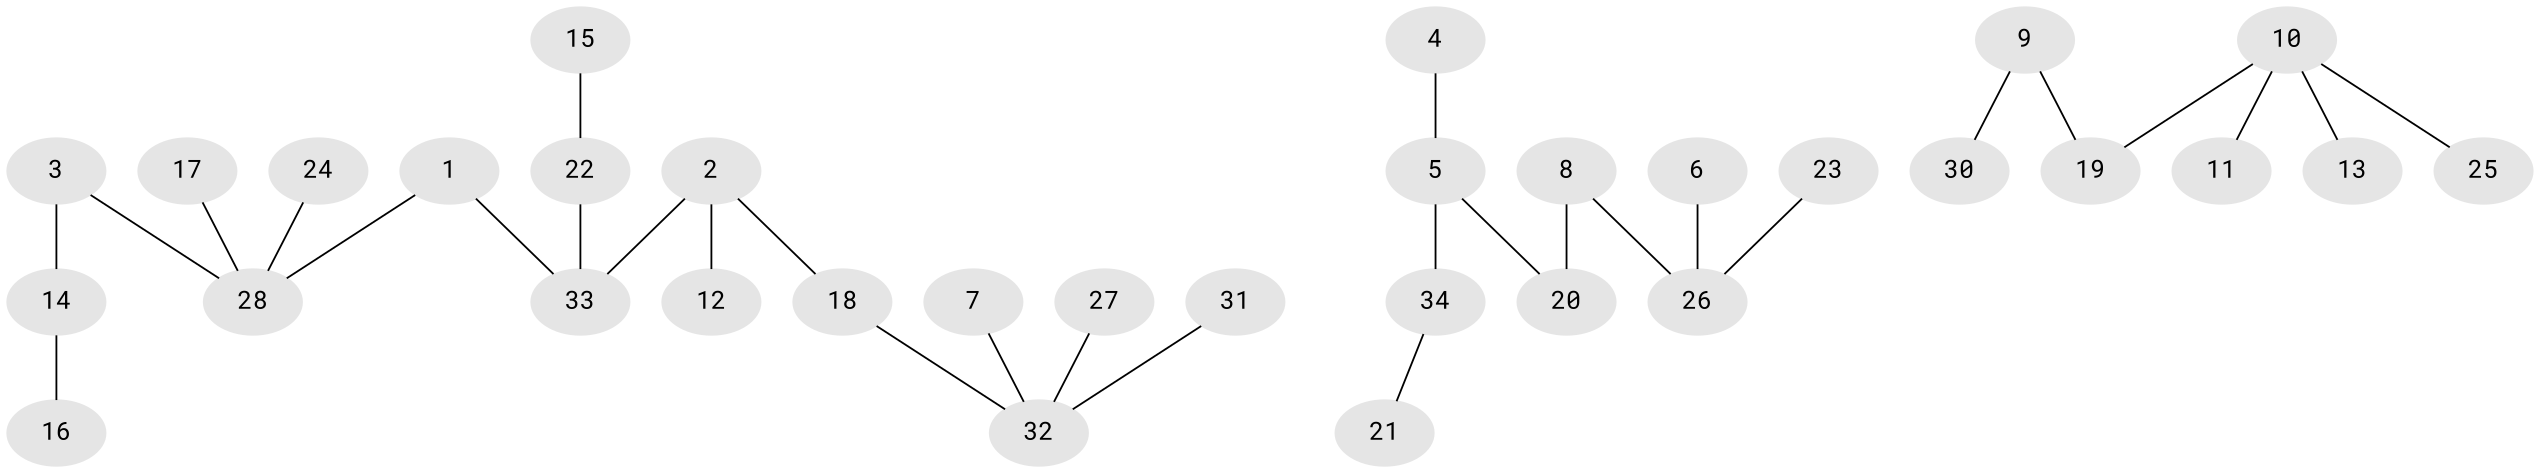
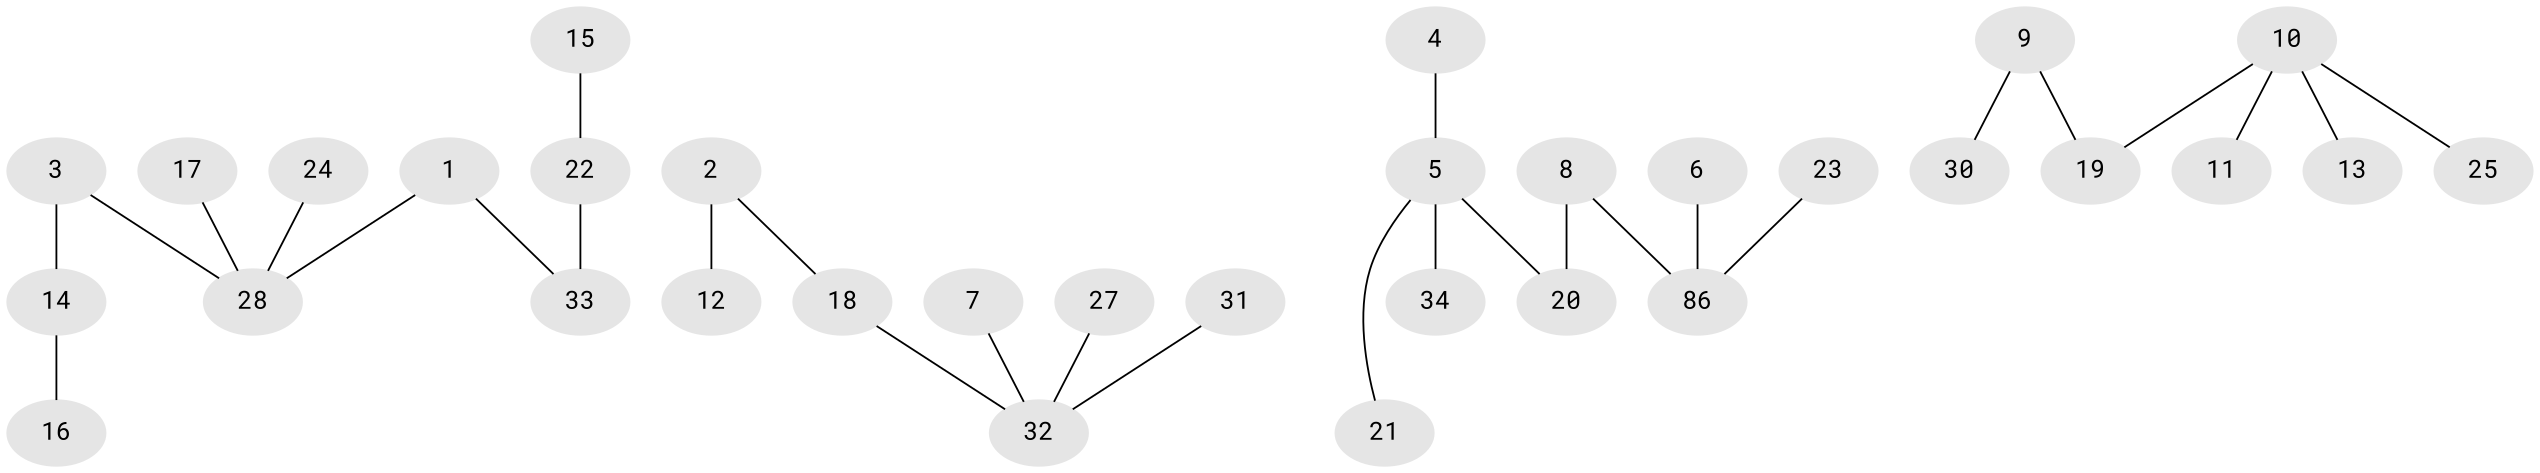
(646, 236) -> none
(1698, 302) -> (1698, 302)
(1410, 368) -> (1365, 295)
